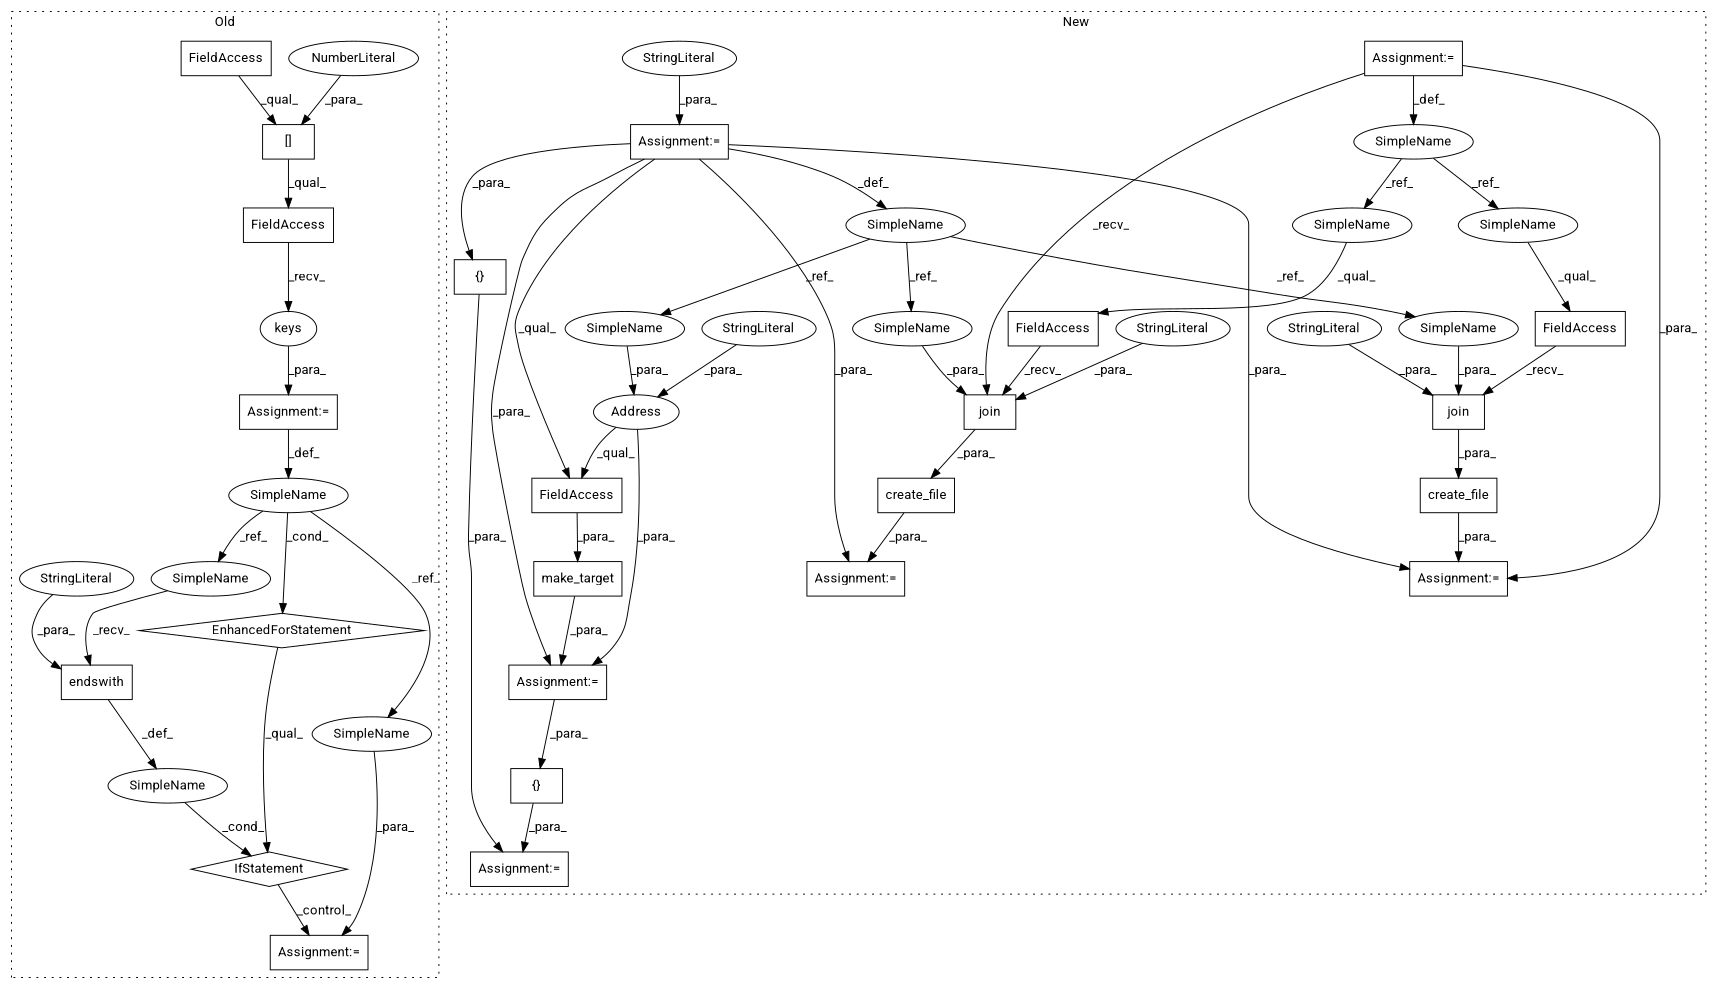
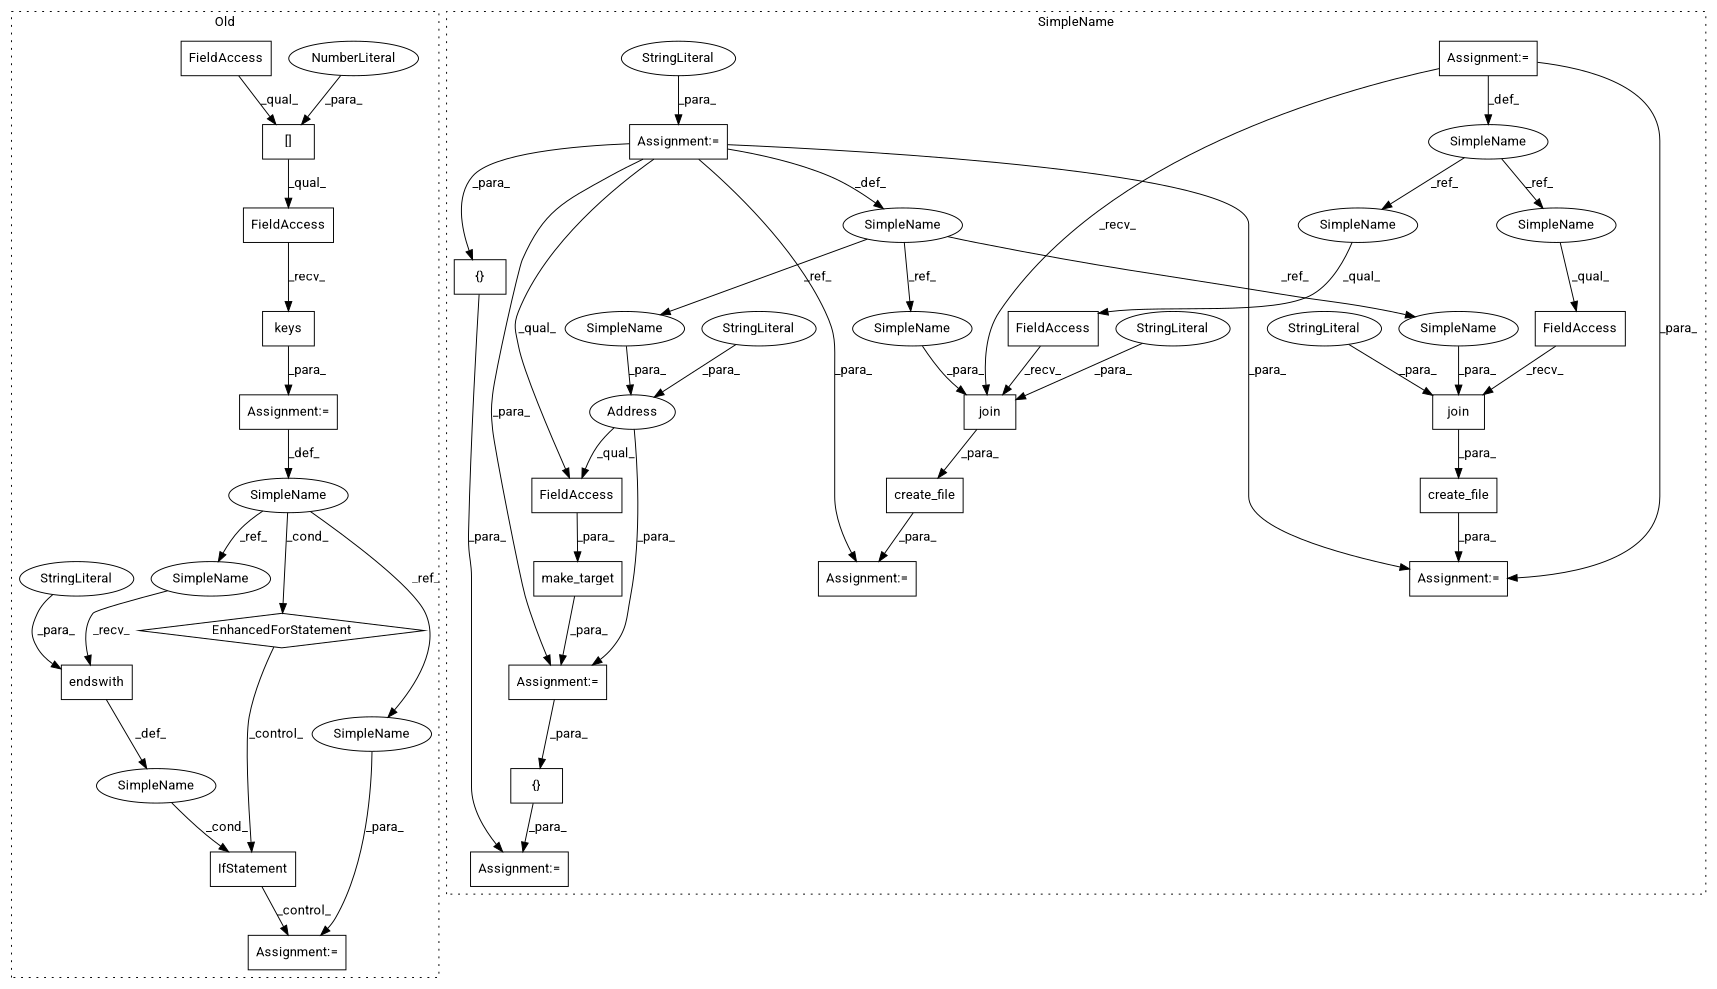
(1076, 23) -> (1076, 23)
(288, 329) -> (288, 329)
(285, 734) -> (276, 734)
(269, 869) -> (253, 869)
